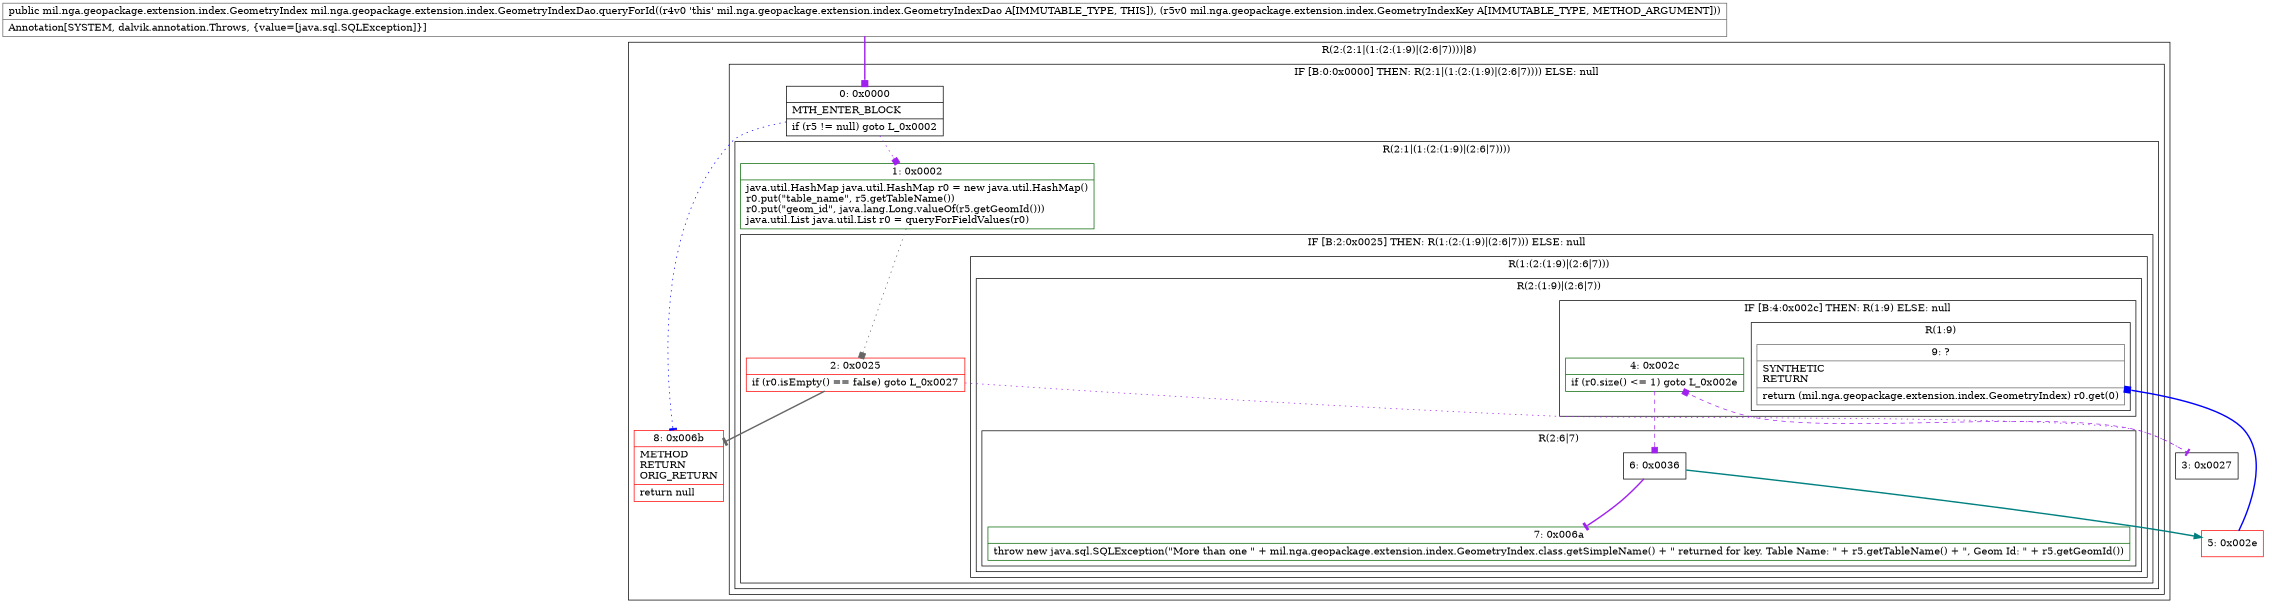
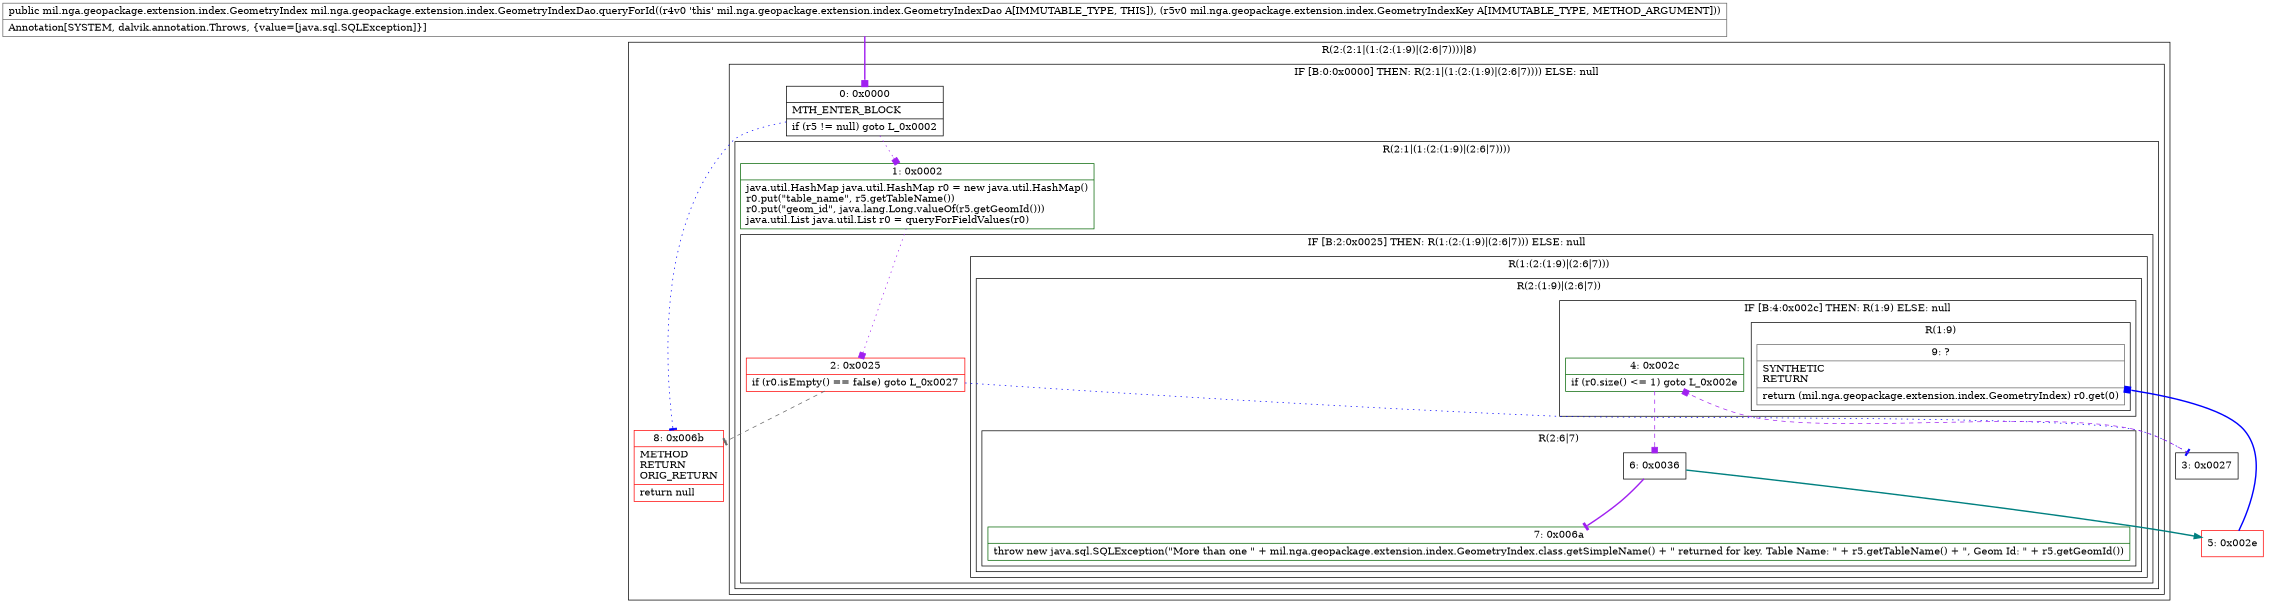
(885, 290) -> (885, 290)
(776, 416) -> (776, 416)
(1547, 416) -> (1547, 416)
